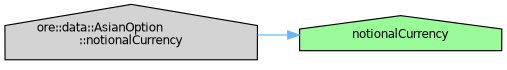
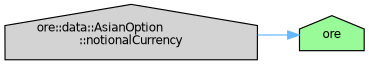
(401, 35) -> (332, 35)
